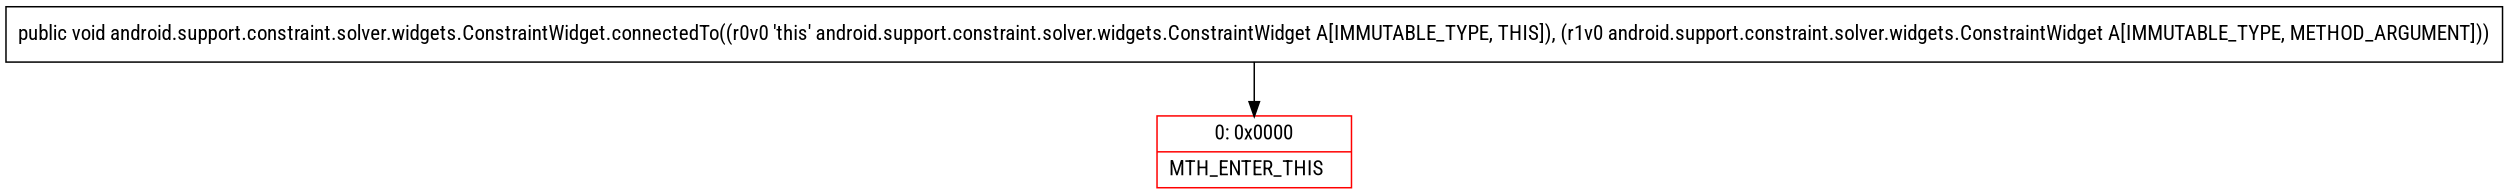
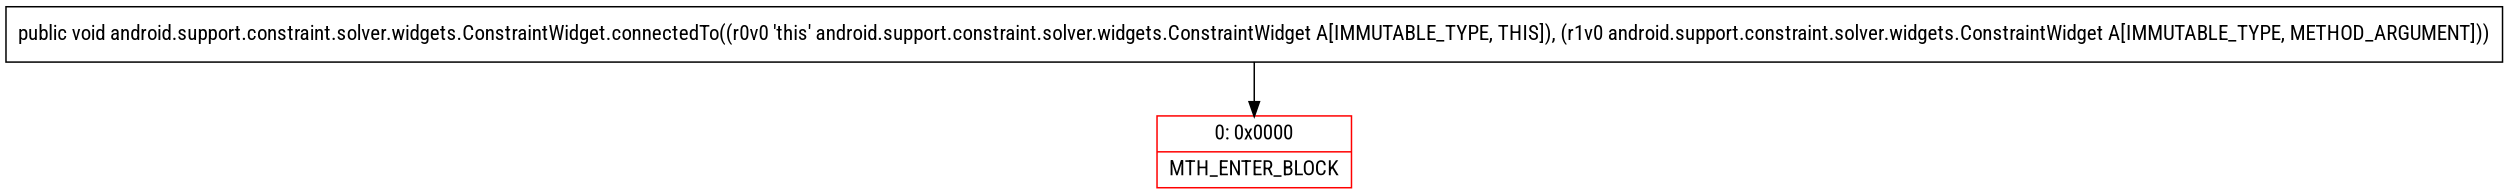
(1247, 169) -> (1254, 169)
